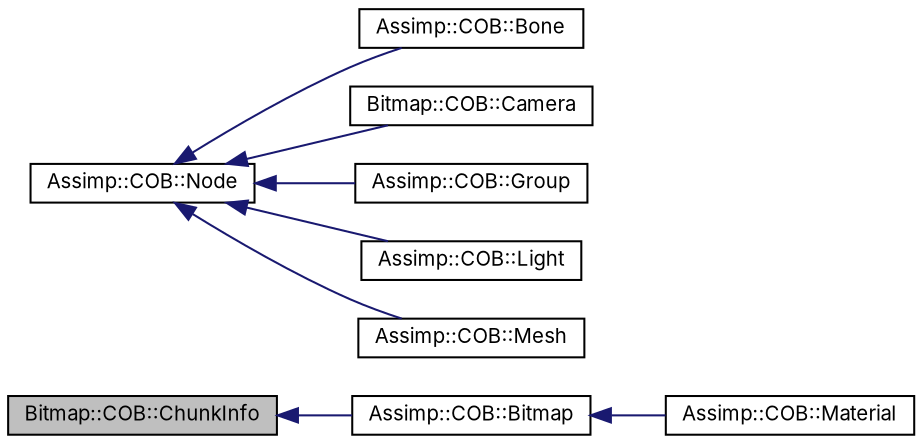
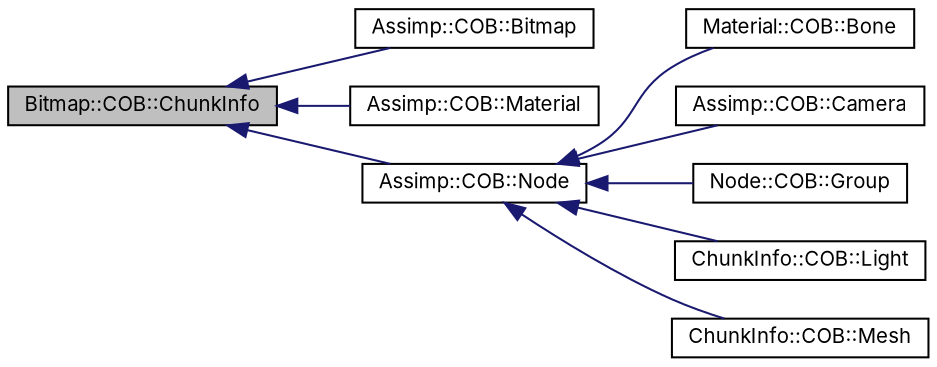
(471, 29) -> (800, 29)
(471, 106) -> (800, 106)
none -> (319, 147)
(471, 183) -> (800, 183)
(471, 261) -> (800, 261)
(471, 338) -> (800, 338)
(638, 415) -> (324, 106)
